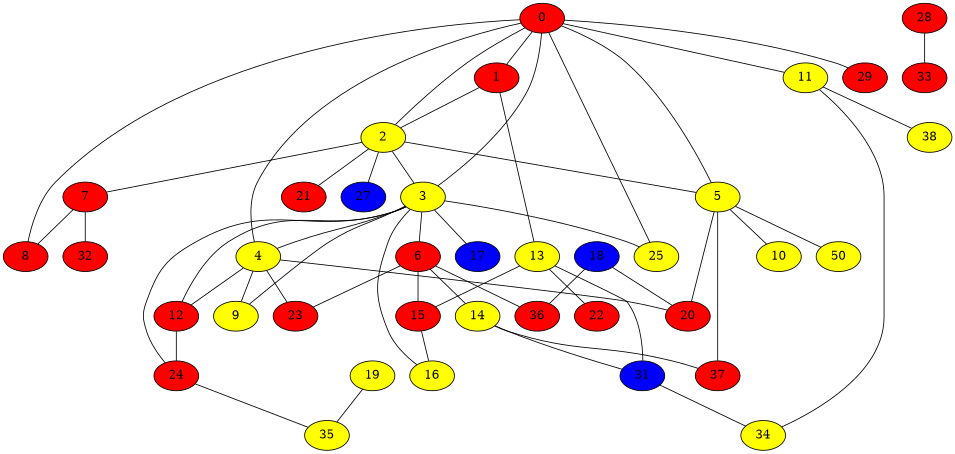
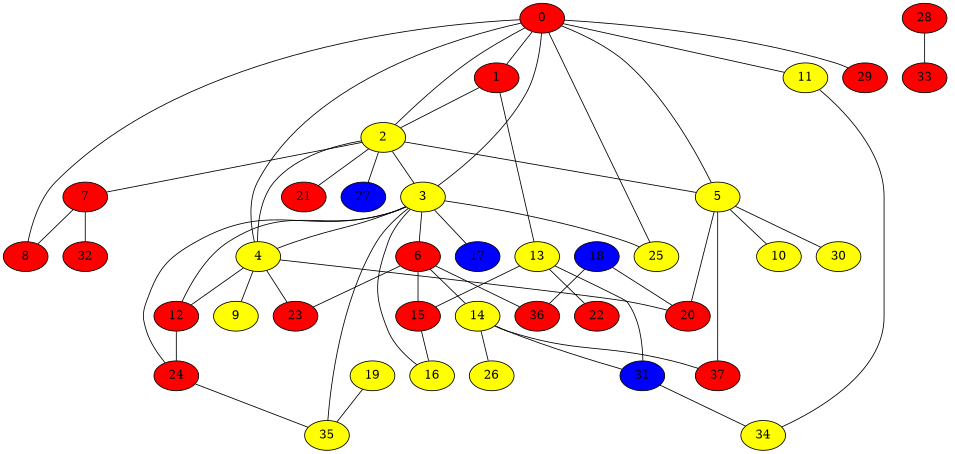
(930, 137) -> none
none -> (287, 170)
(322, 247) -> (349, 306)
(839, 257) -> (839, 257)
none -> (492, 376)
